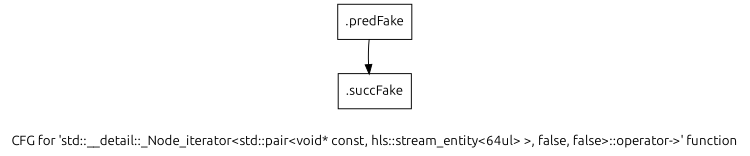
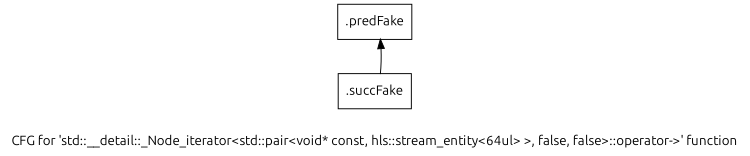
(368, 52) -> (381, 61)
